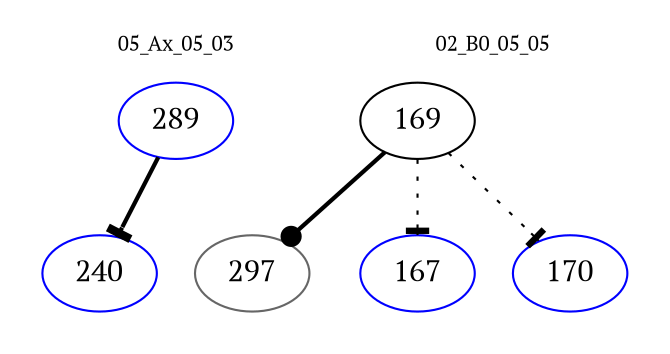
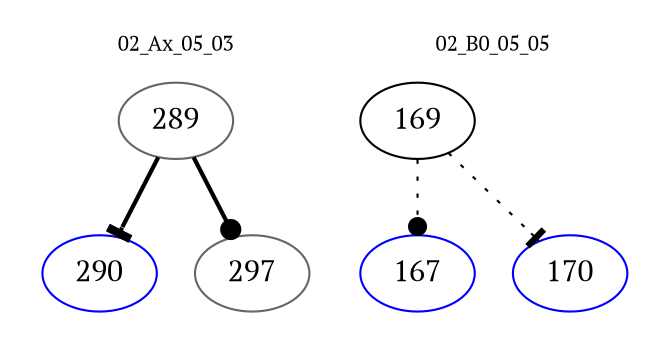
(176, 46) -> (176, 46)
(176, 121) -> (176, 121)
(357, 178) -> (210, 189)
(418, 189) -> (418, 189)
(100, 273) -> (100, 273)
